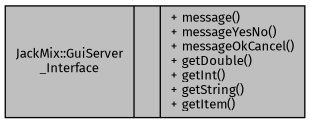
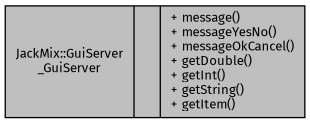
(70, 68) -> (70, 68)
